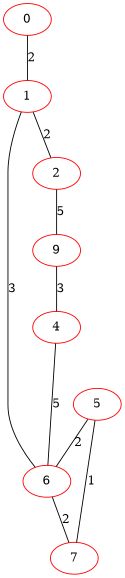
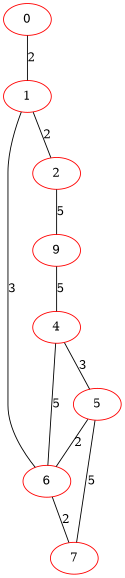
(61, 289) -> (61, 289)
none -> (77, 366)
(92, 481) -> (92, 481)
